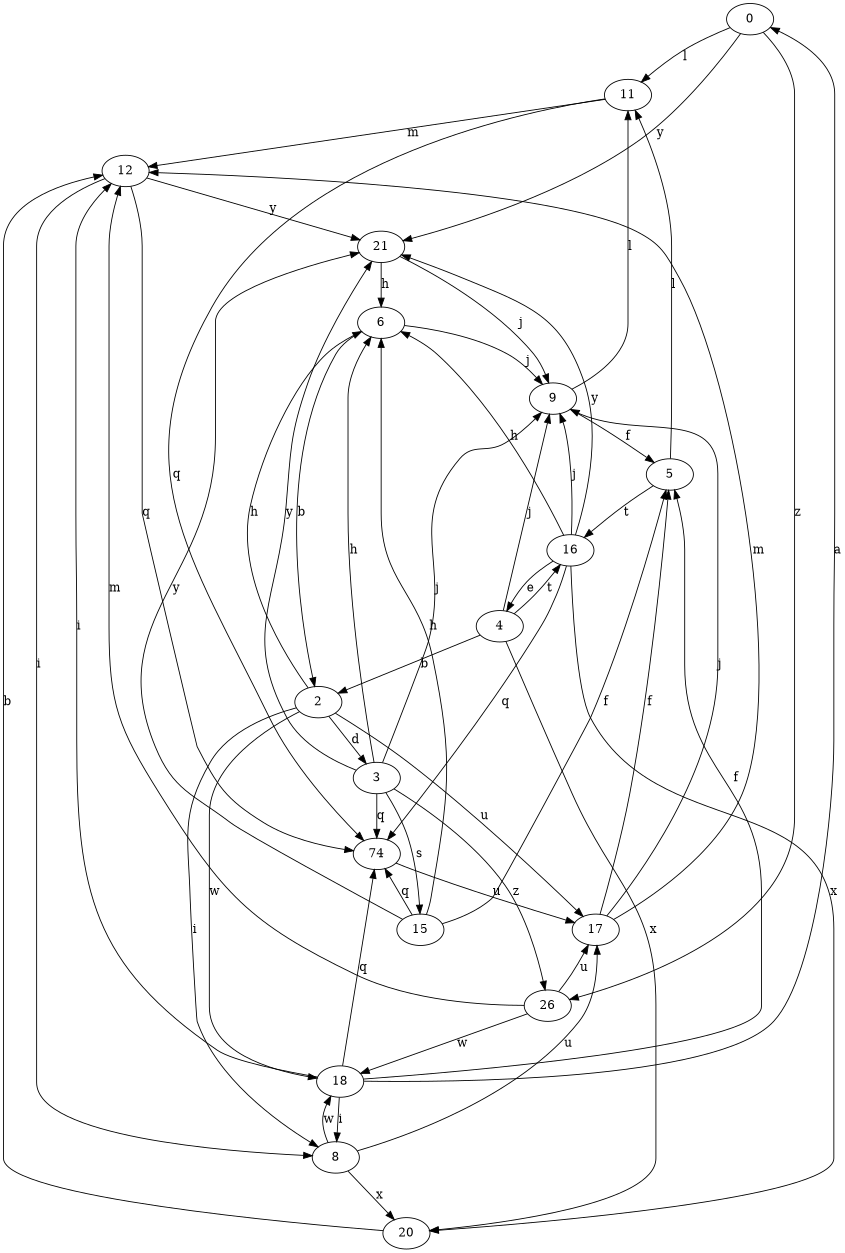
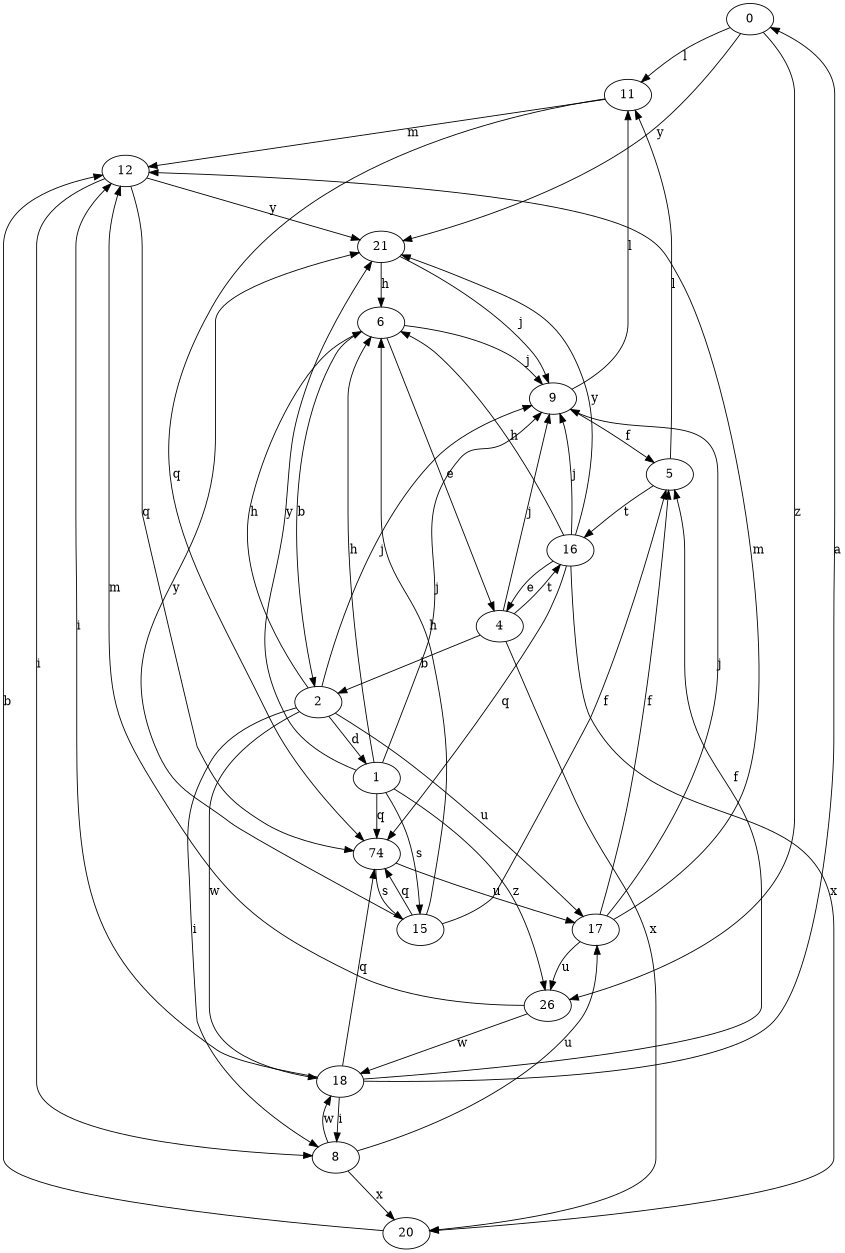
none -> (439, 470)
none -> (389, 520)
(377, 778) -> (377, 778)
none -> (380, 894)
(572, 973) -> (563, 959)
